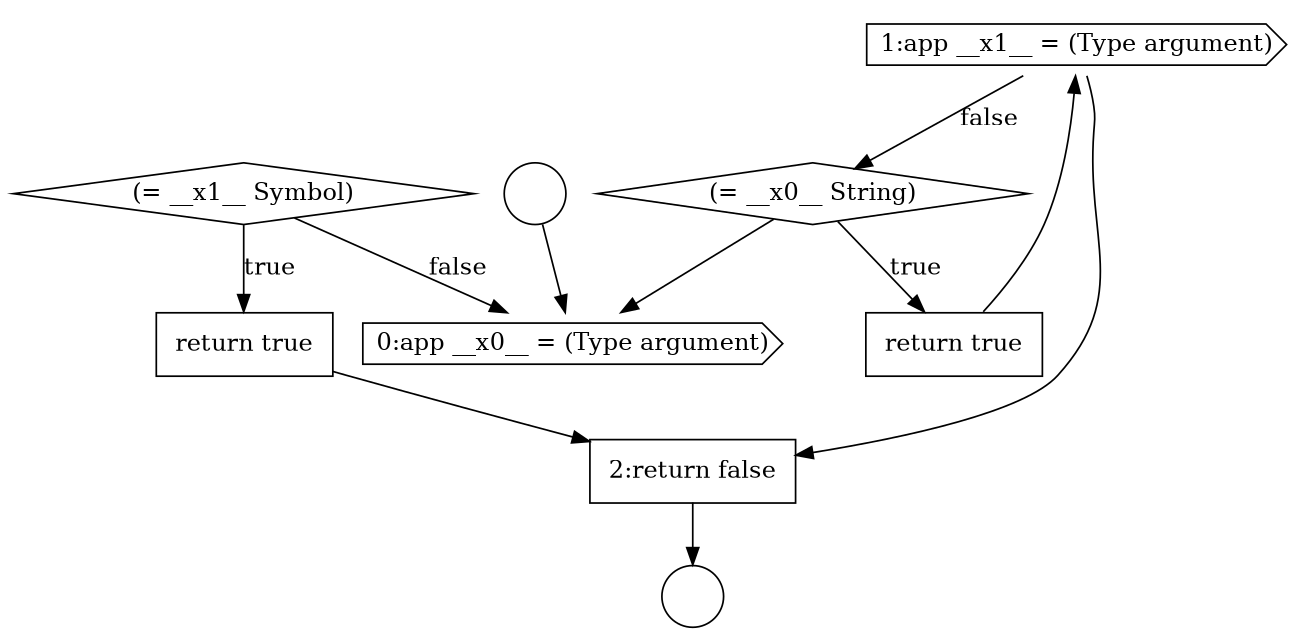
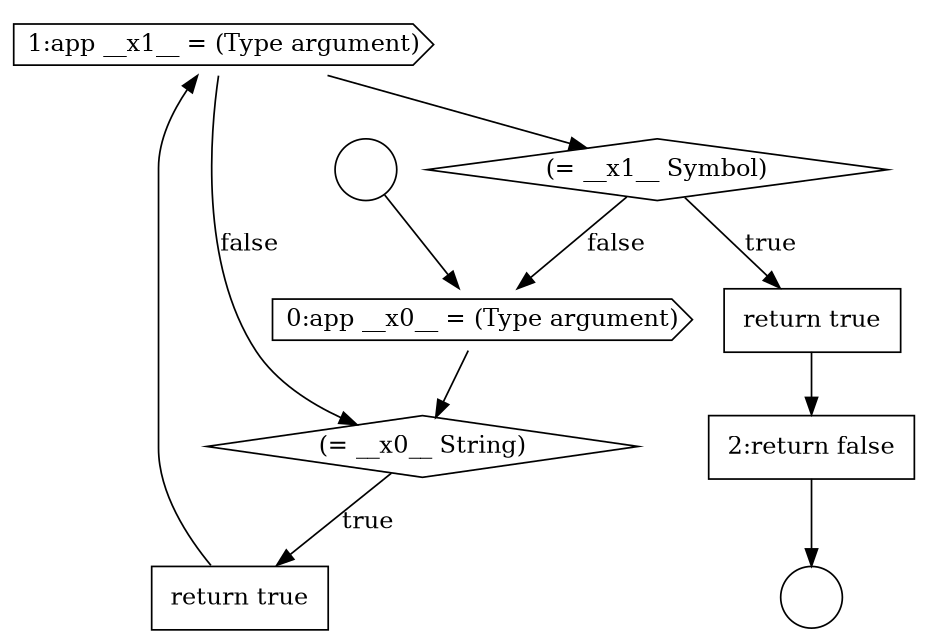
(705, 261) -> (456, 376)
(1074, 355) -> (449, 109)
